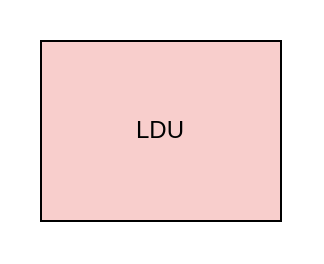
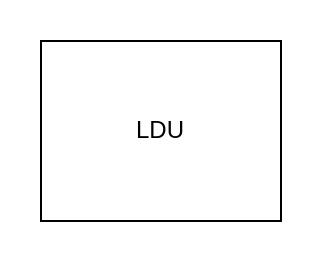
(161, 131) -> (161, 131)
